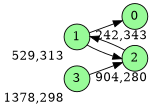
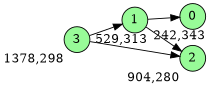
(112, 44) -> (102, 31)
